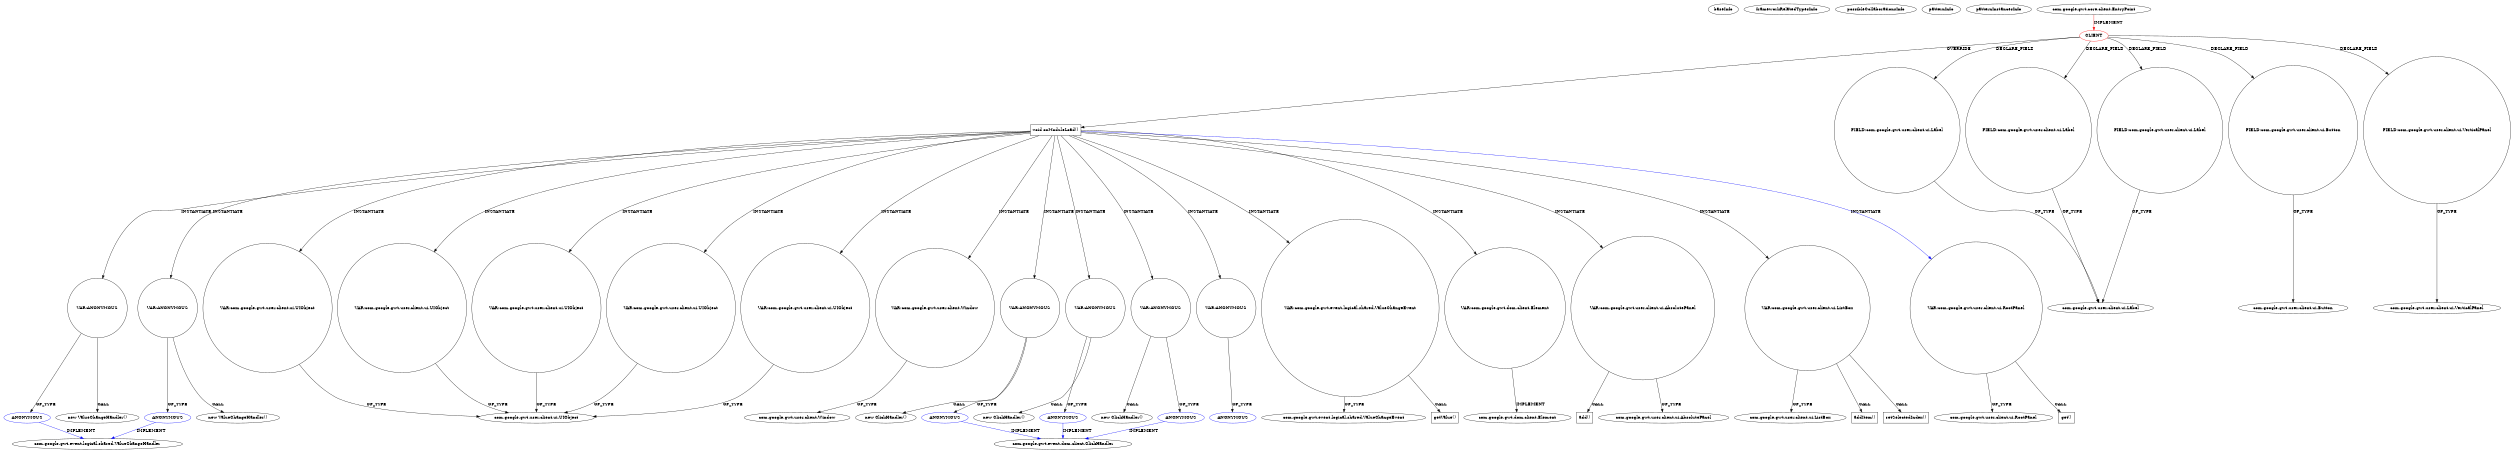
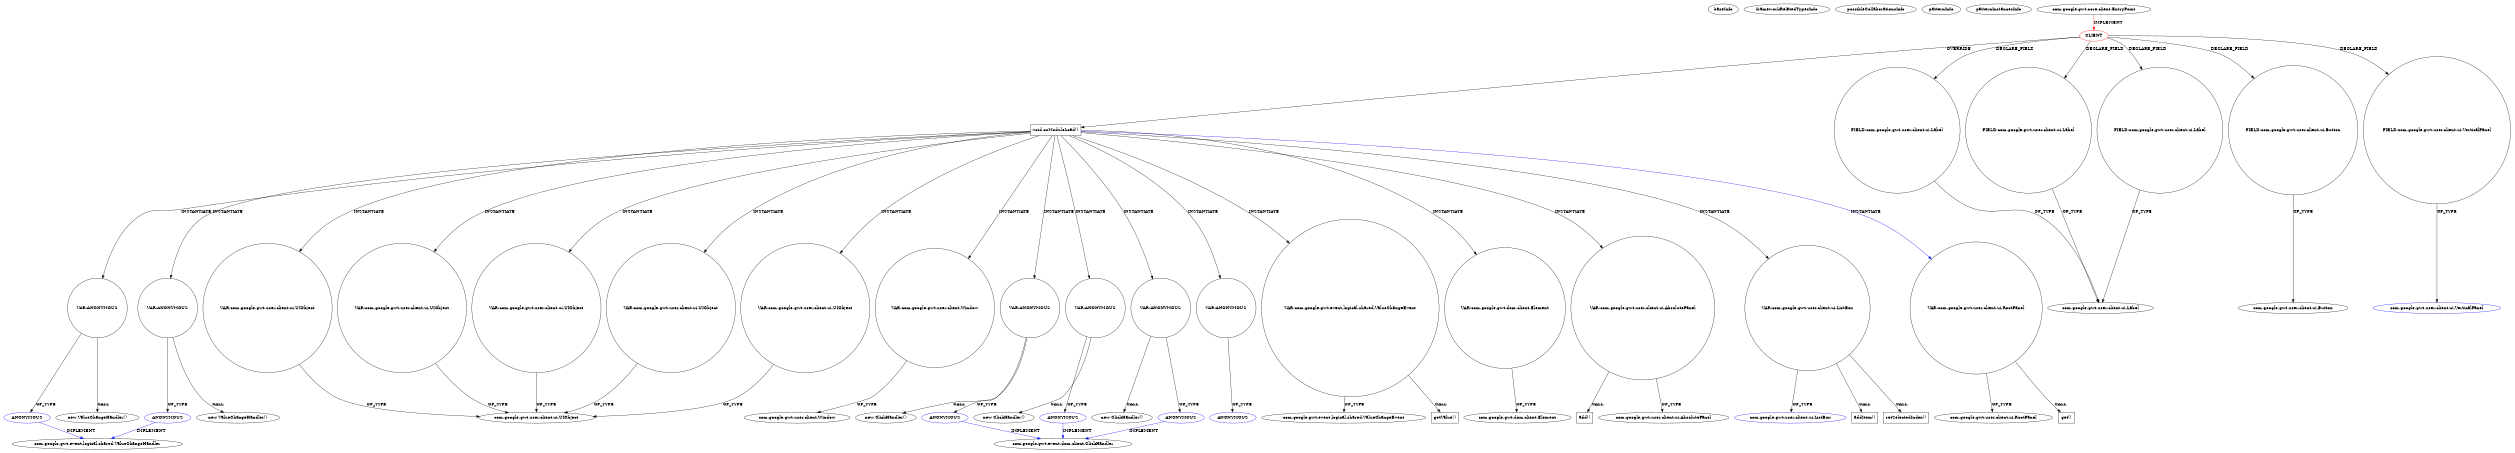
(2437, 308) -> (2437, 308)
(1531, 404) -> (1526, 404)
(1790, 418) -> (1790, 418)
